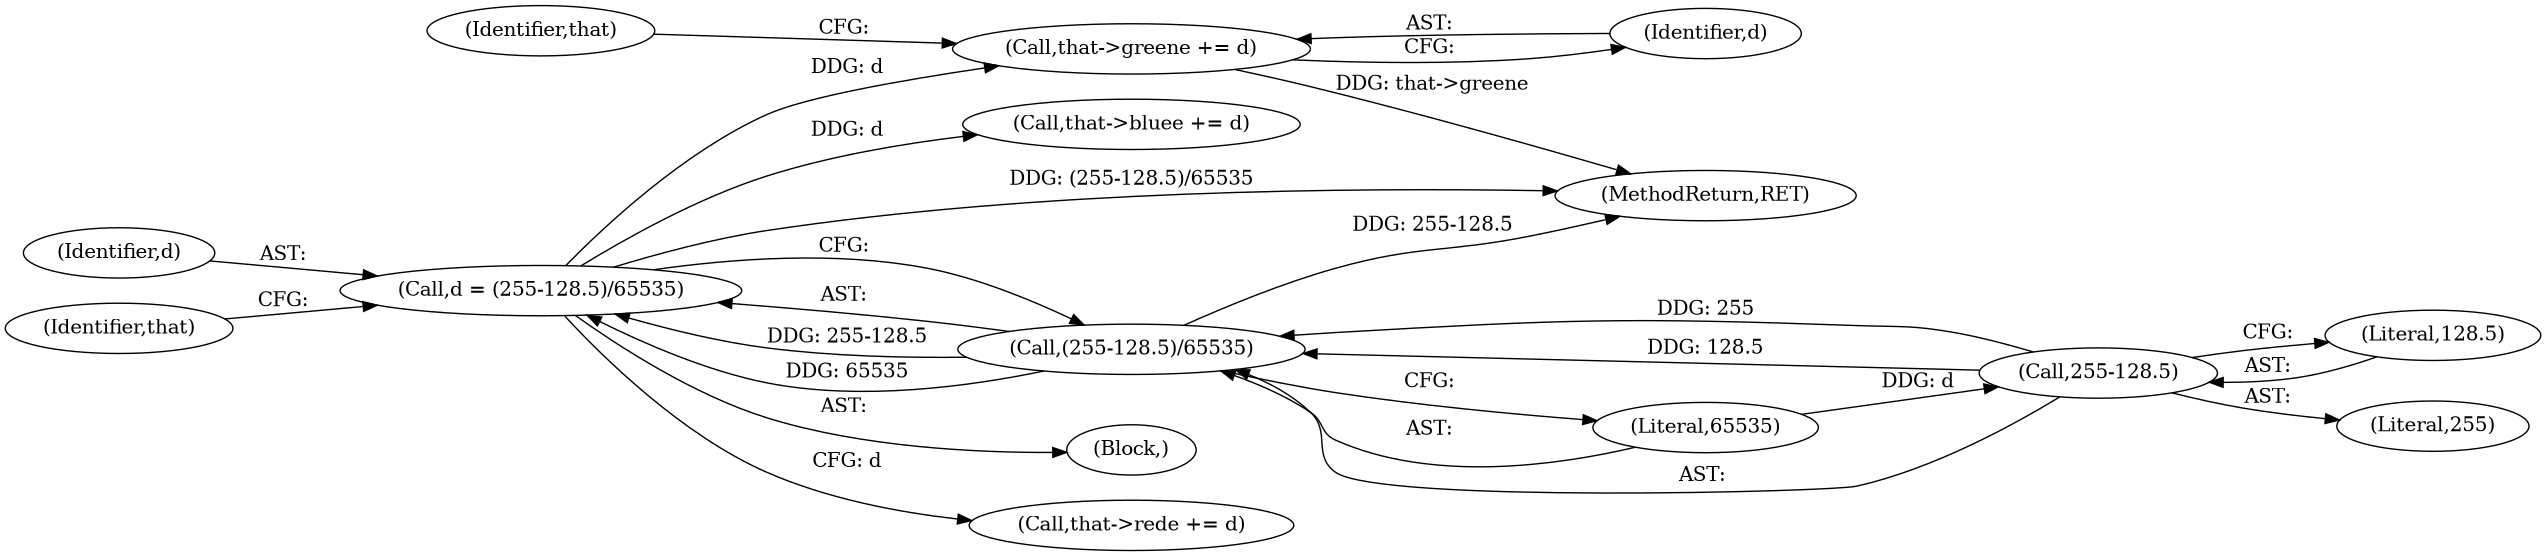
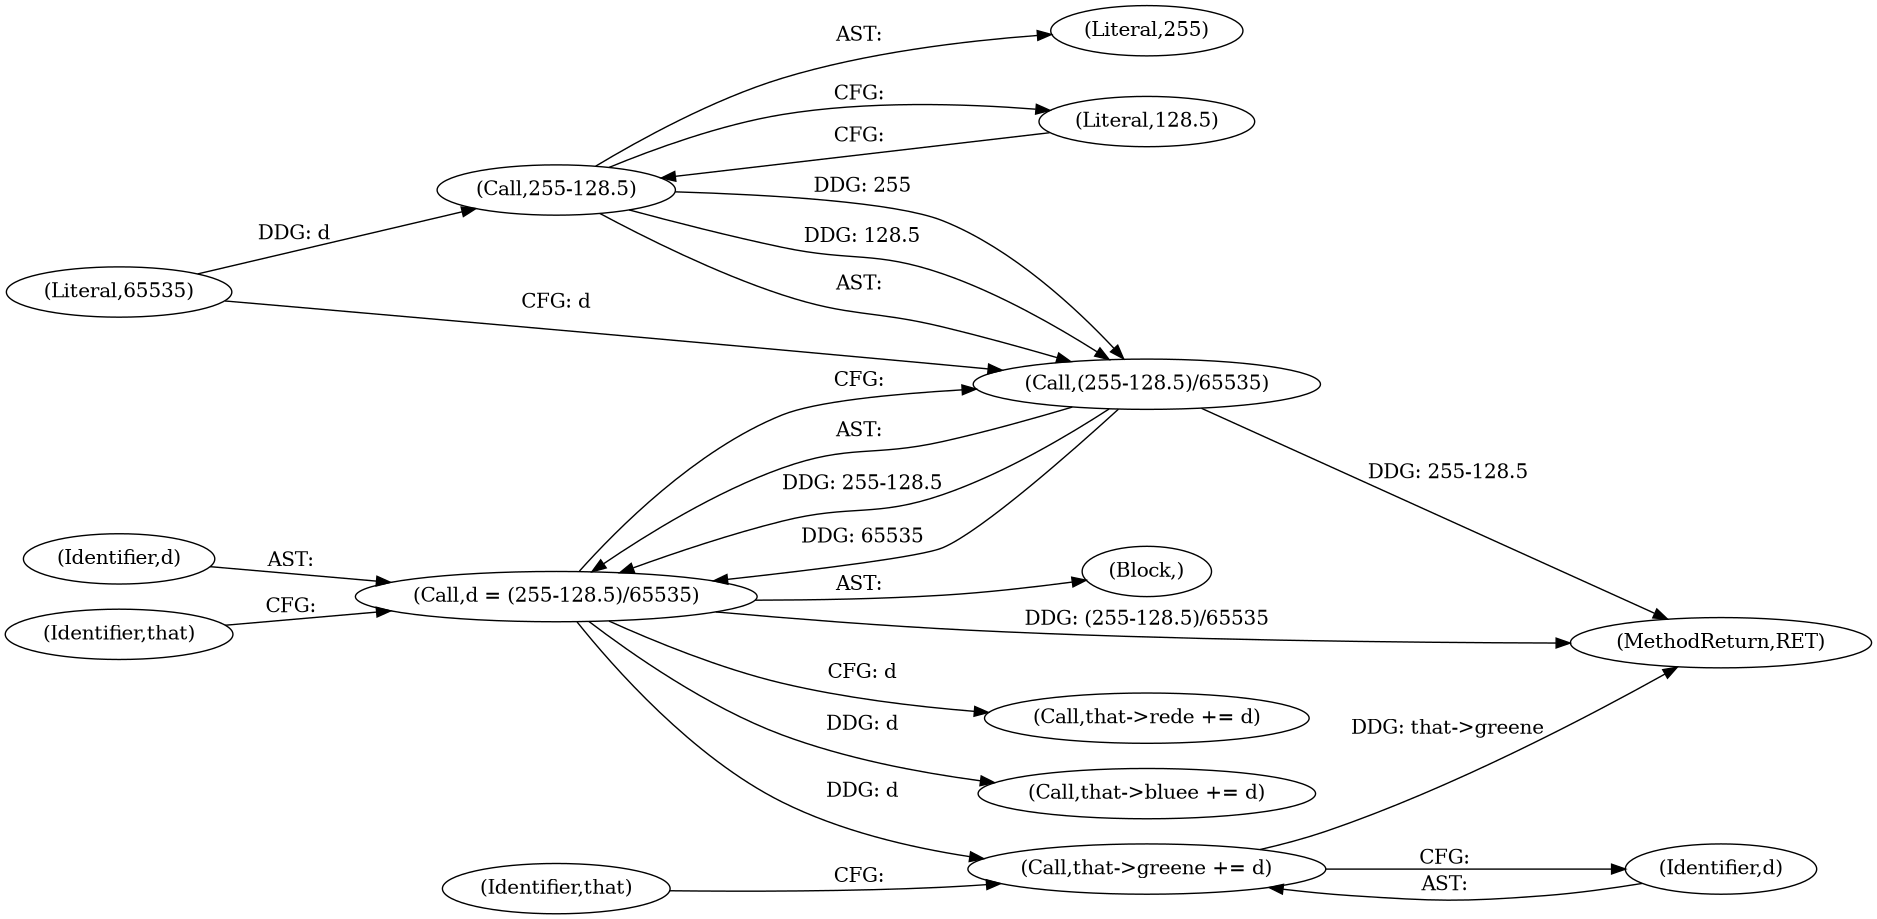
(2271, 367) -> (862, 136)
(1402, 402) -> none
(1433, 430) -> (556, 302)
